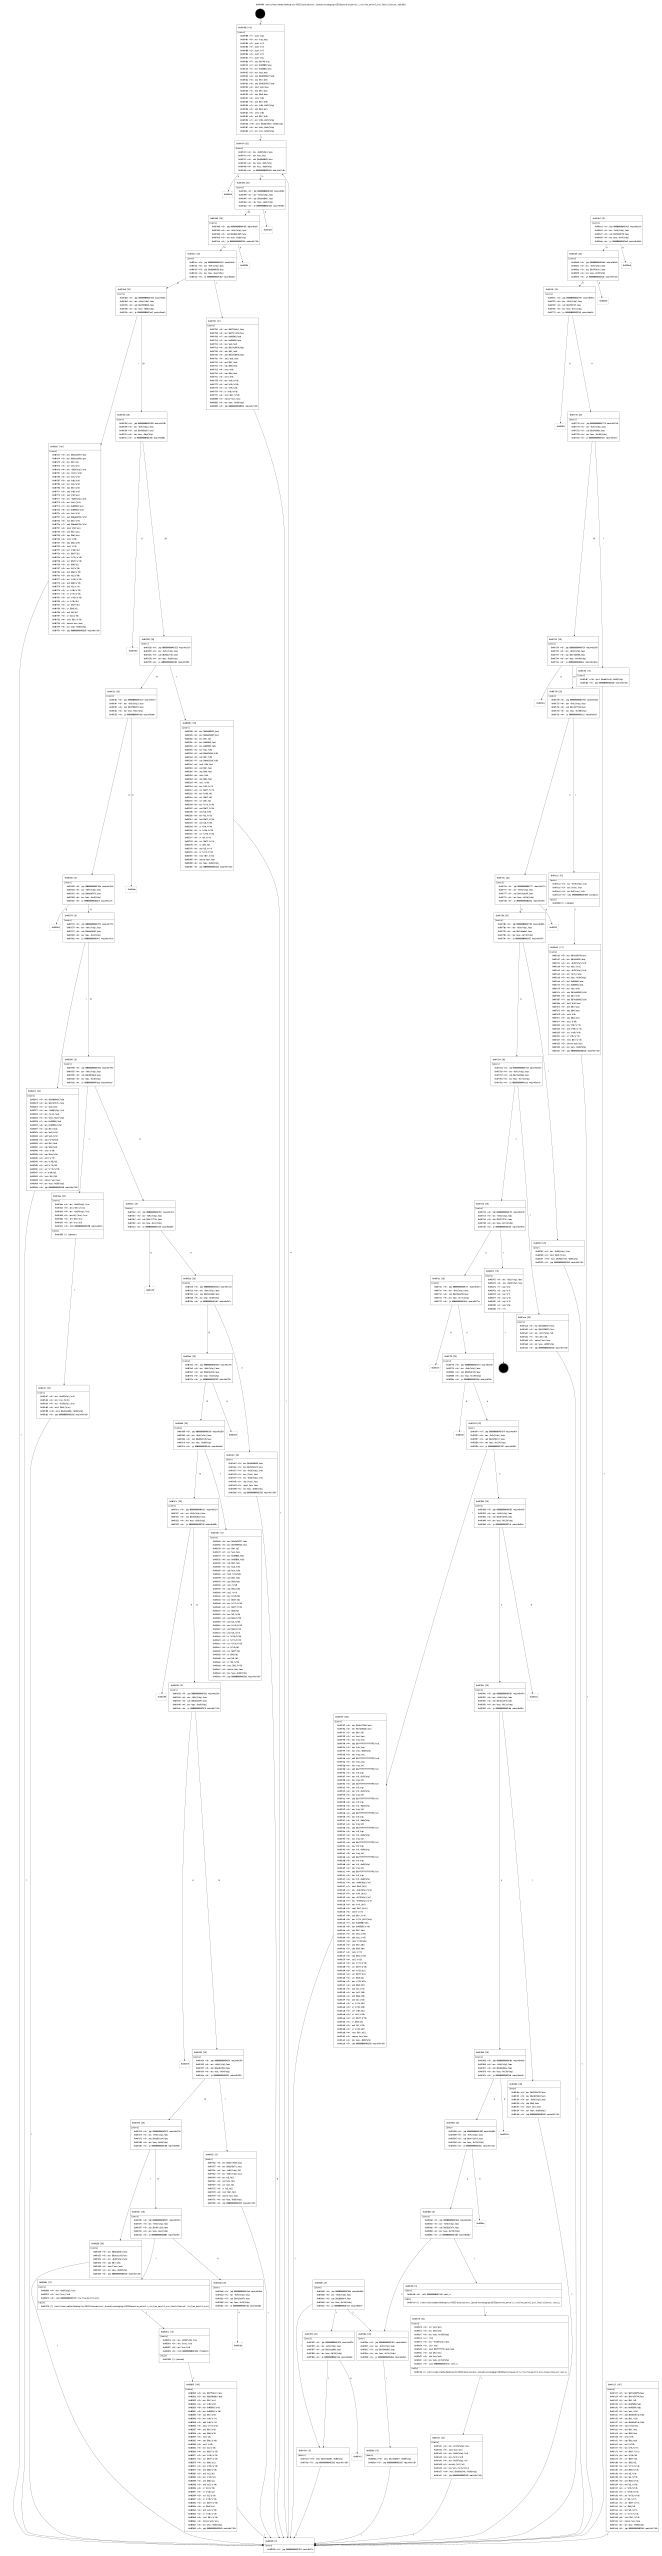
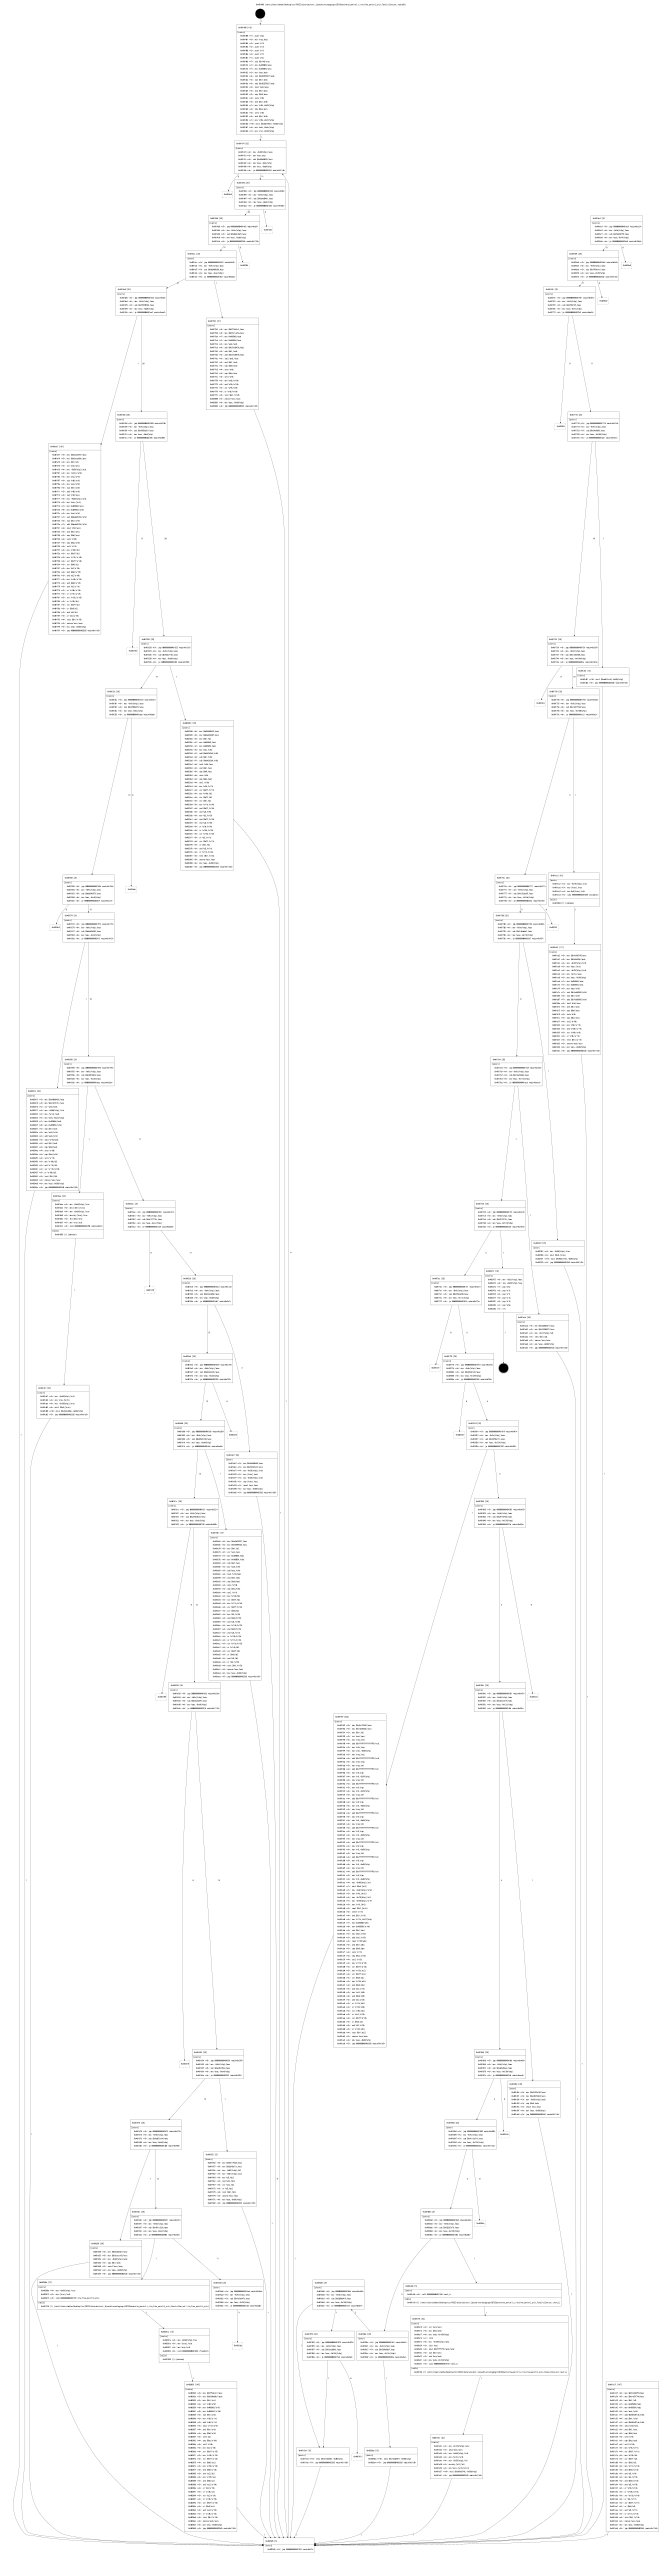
none -> (270, 2108)
(359, 2319) -> (361, 2321)
